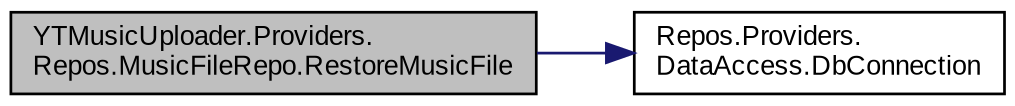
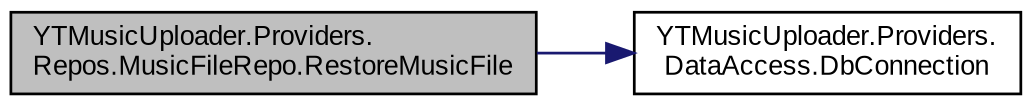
(819, 53) -> (828, 53)
